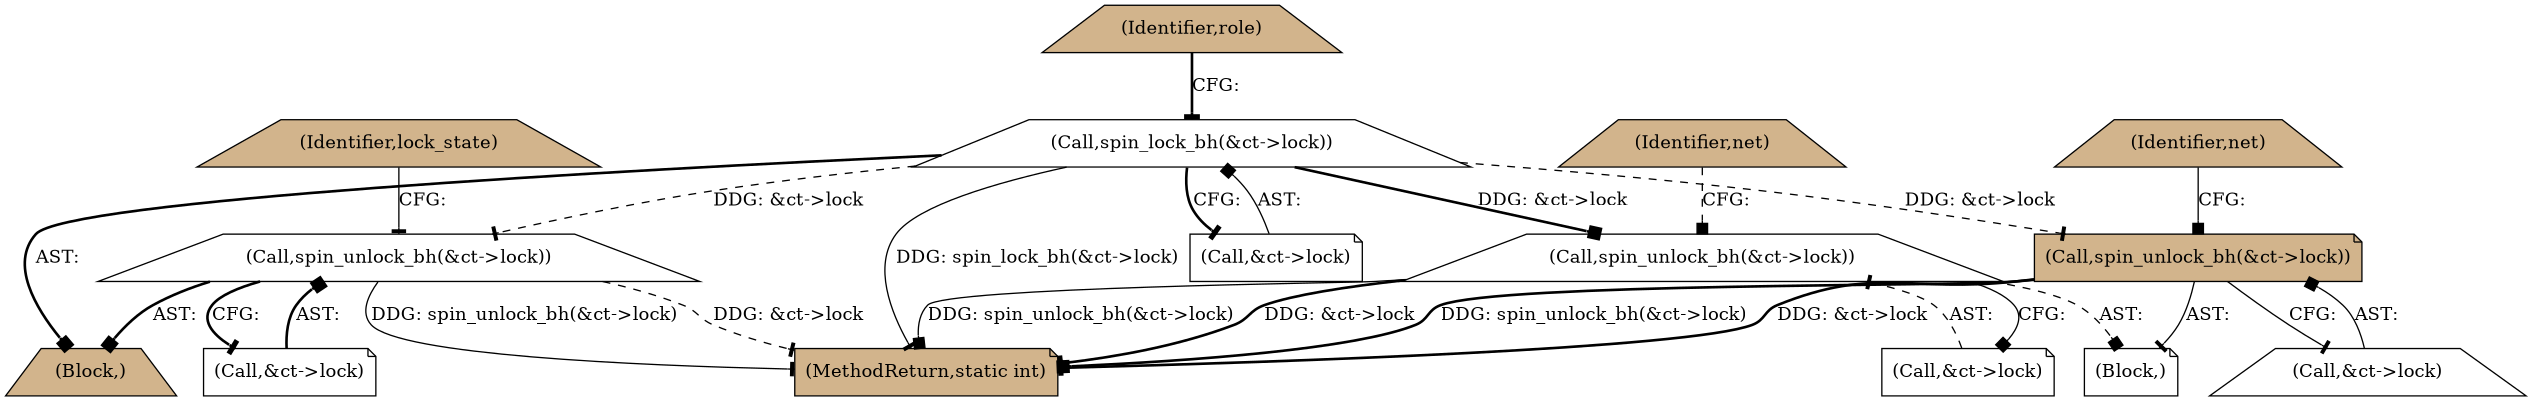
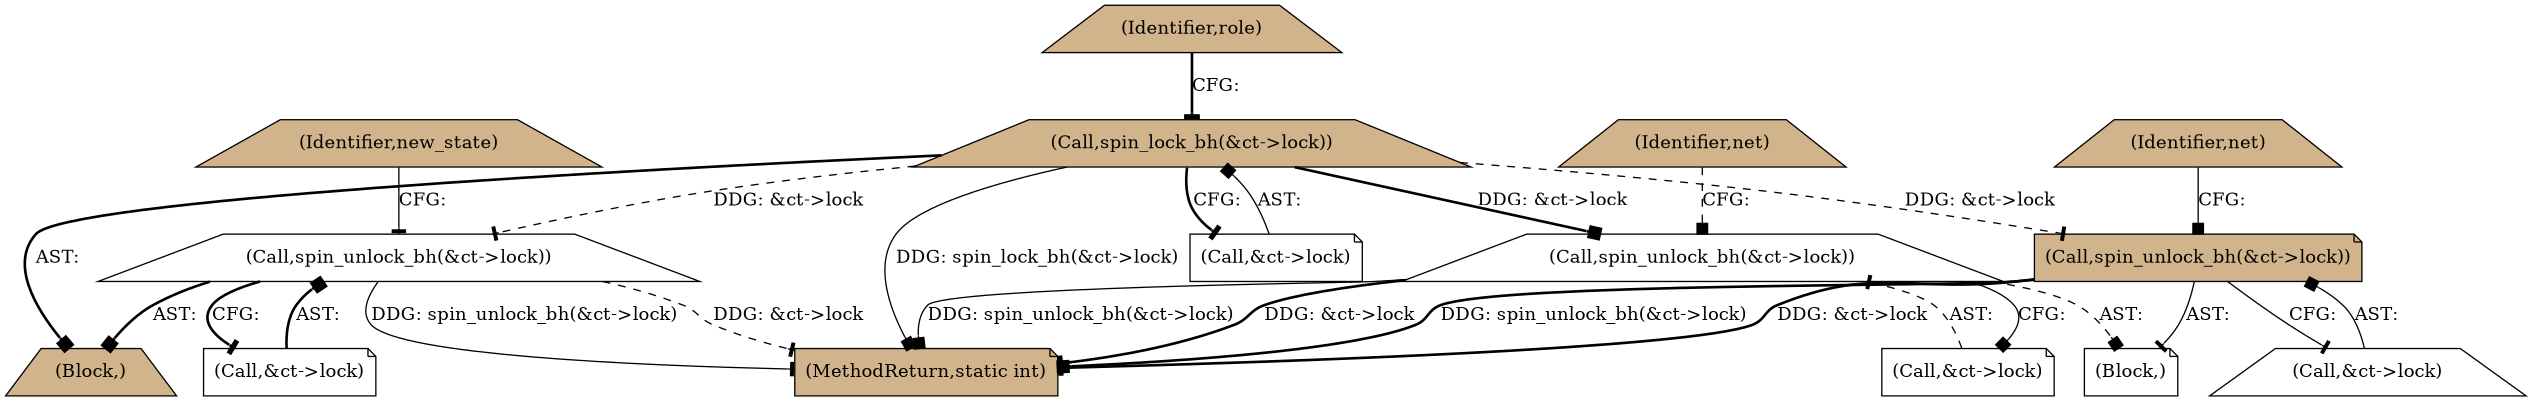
(399, 143) -> (399, 143)
(1192, 143) -> (1192, 143)
(924, 213) -> (927, 211)
